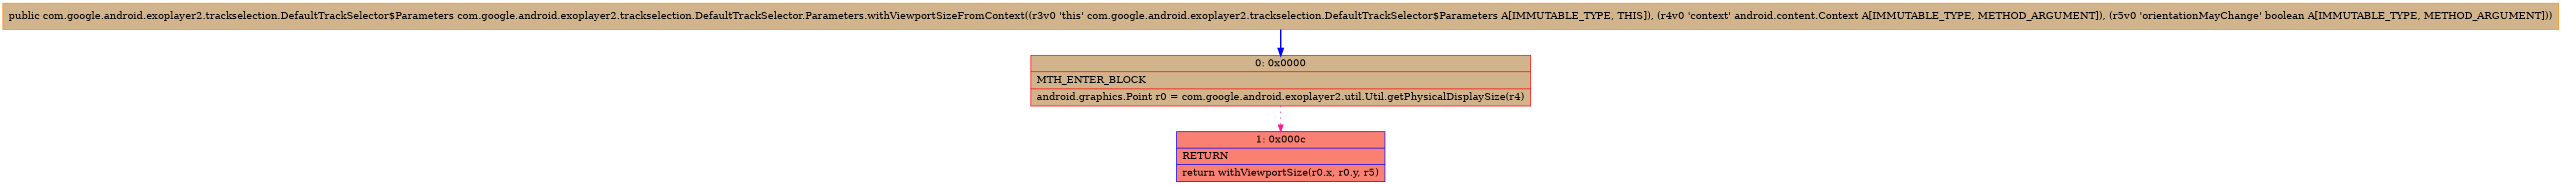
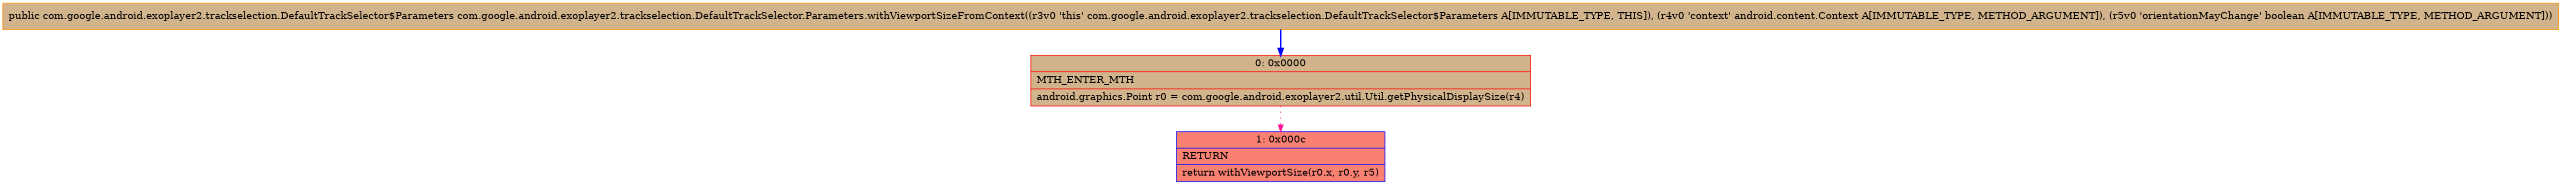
(1092, 80) -> (1085, 80)
